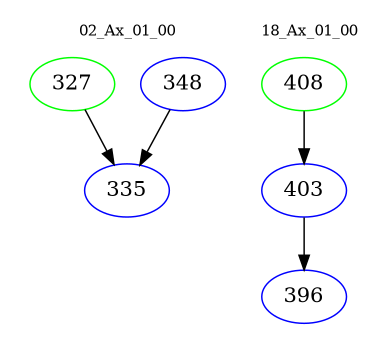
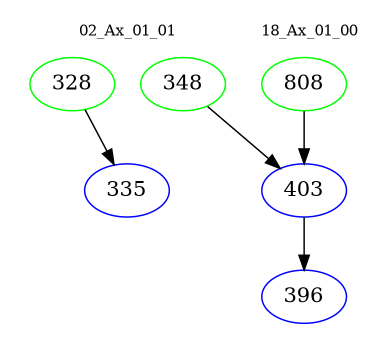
(128, 32) -> (128, 32)
(72, 84) -> (72, 84)
(183, 84) -> (183, 84)
(304, 84) -> (304, 84)
(159, 131) -> (227, 123)
